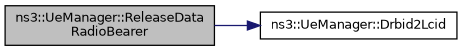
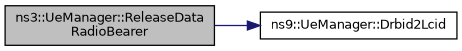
(359, 26) -> (359, 26)
